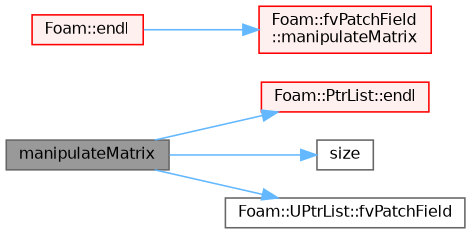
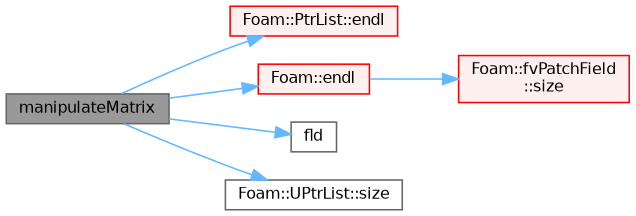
(345, 30) -> (544, 79)
none -> (206, 93)
(345, 155) -> (314, 137)
(345, 213) -> (314, 195)
